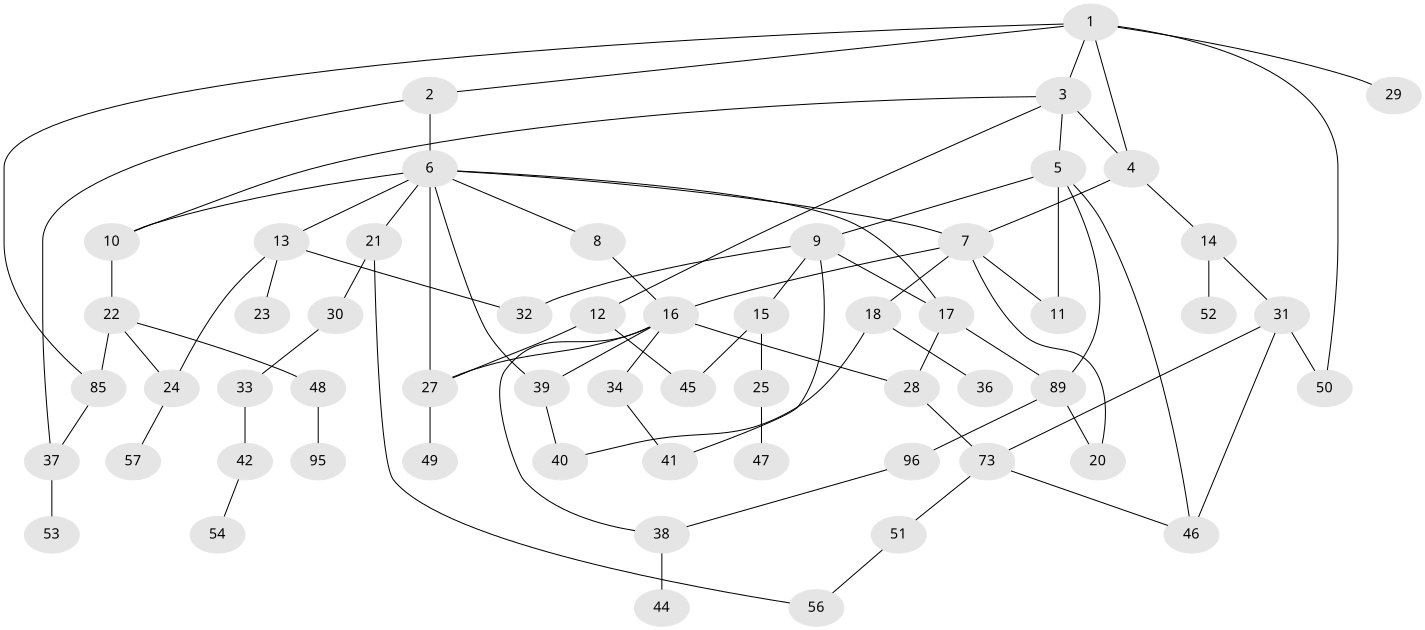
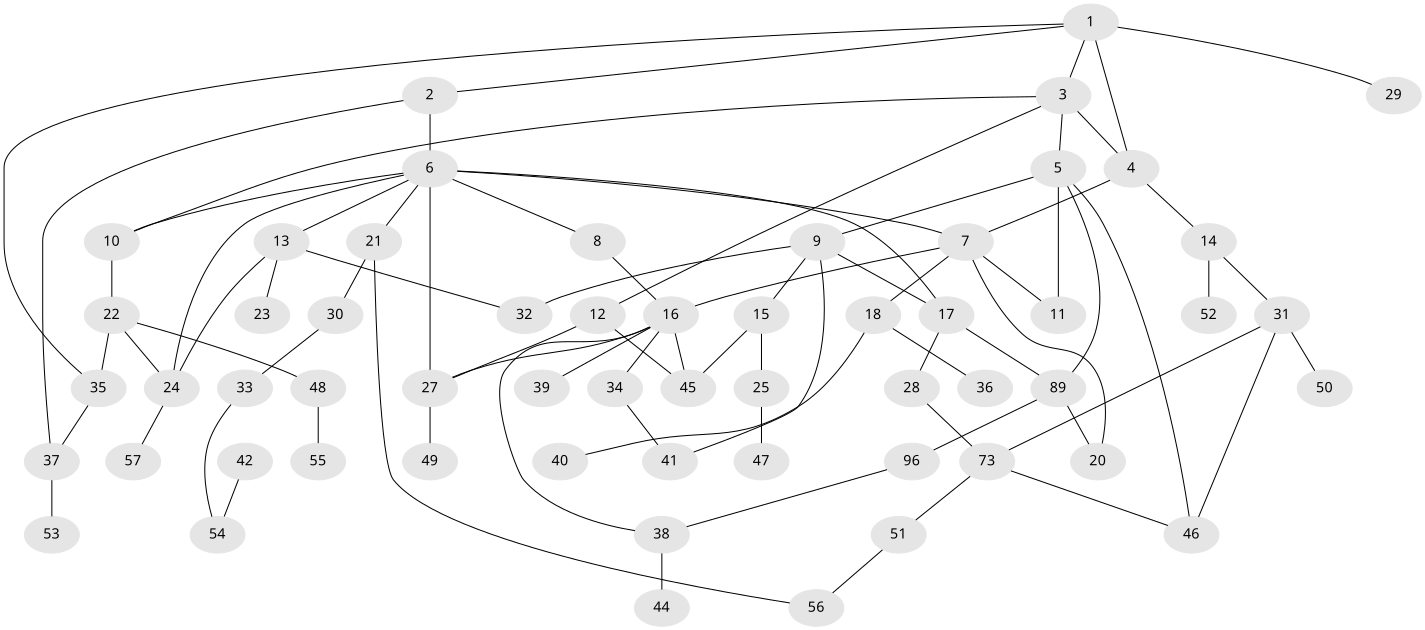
(1329, 129) -> none
(468, 287) -> (245, 224)
(791, 353) -> (680, 352)
(99, 388) -> (99, 388)
(245, 425) -> (206, 458)
(551, 425) -> none
(318, 462) -> (318, 462)
